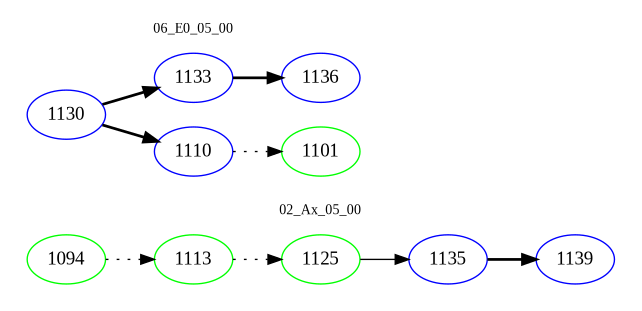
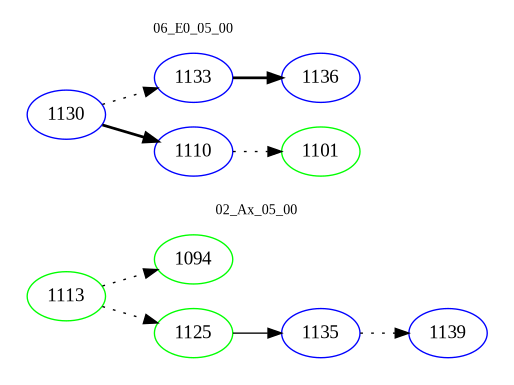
(123, 98) -> (123, 98)
(123, 259) -> (123, 280)
(505, 259) -> (378, 333)
